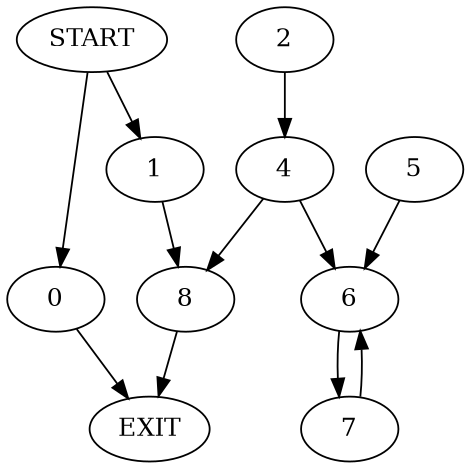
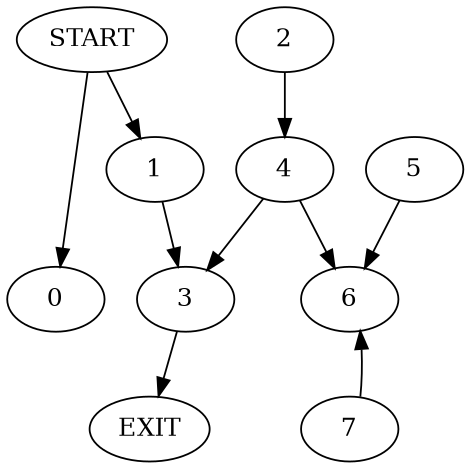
(186, 299) -> (186, 299)
(338, 355) -> none
(97, 356) -> none
